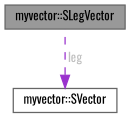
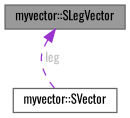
(65, 52) -> (42, 65)
